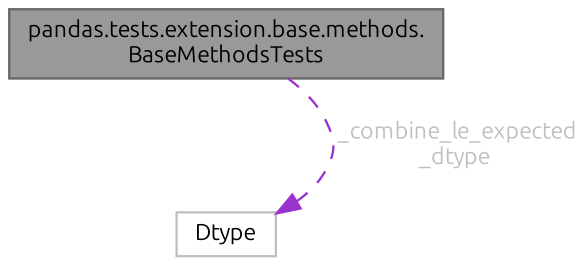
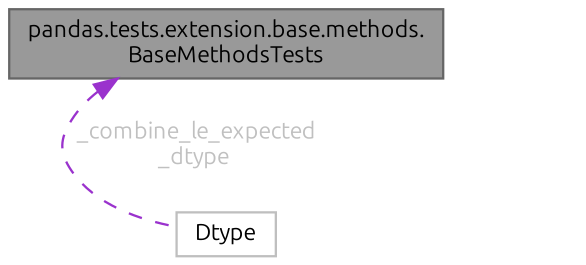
(333, 139) -> (80, 182)
